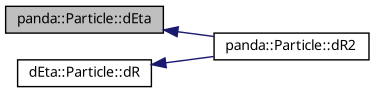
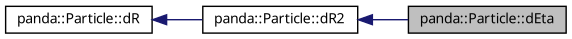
(196, 34) -> (390, 20)
(84, 73) -> (79, 20)
